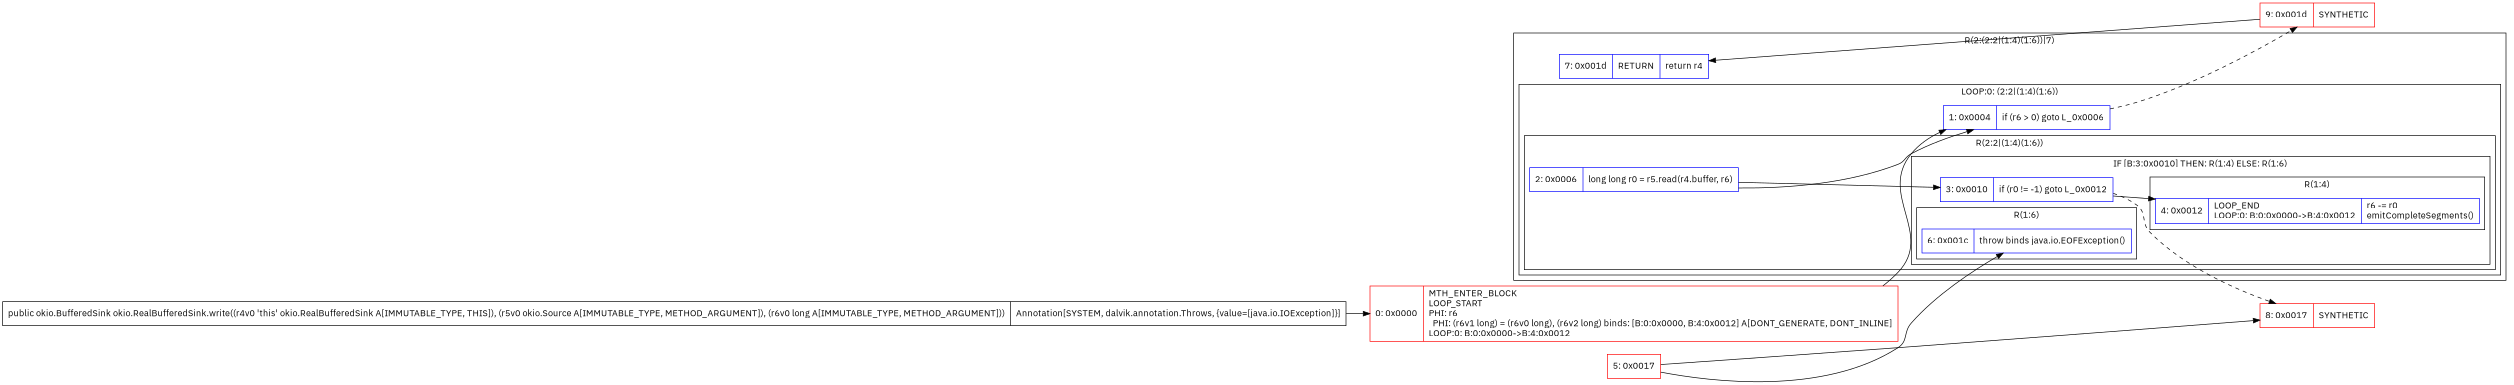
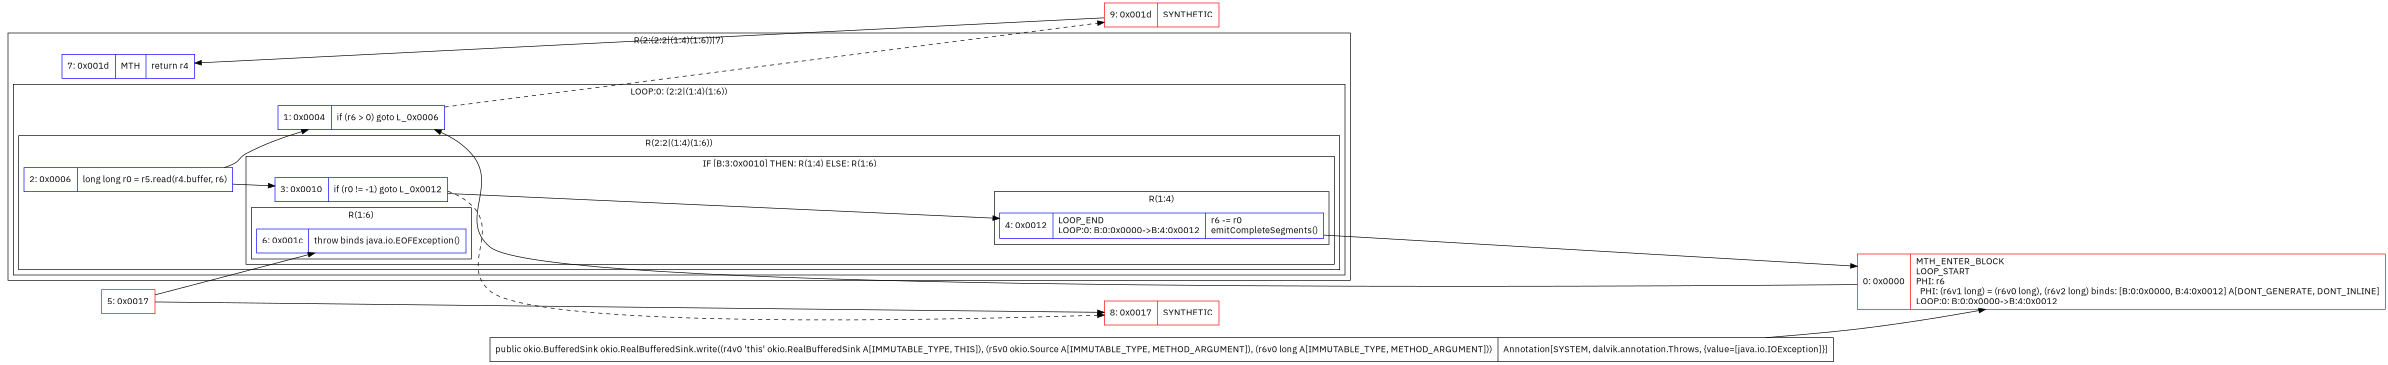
(1636, 66) -> (131, 66)
none -> (1587, 250)
